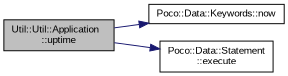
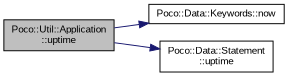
(59, 35) -> (59, 35)
(217, 57) -> (217, 57)
